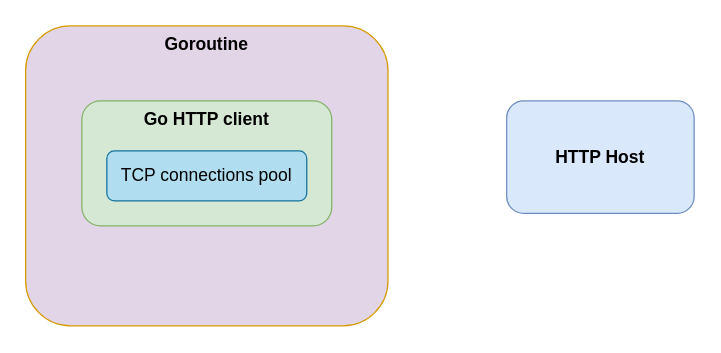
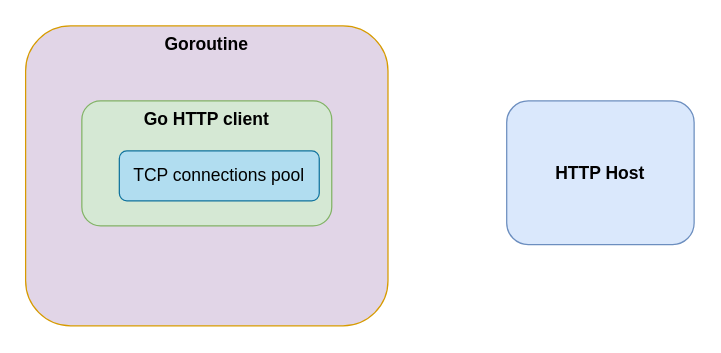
(601, 157) -> (601, 173)
(207, 176) -> (219, 176)
